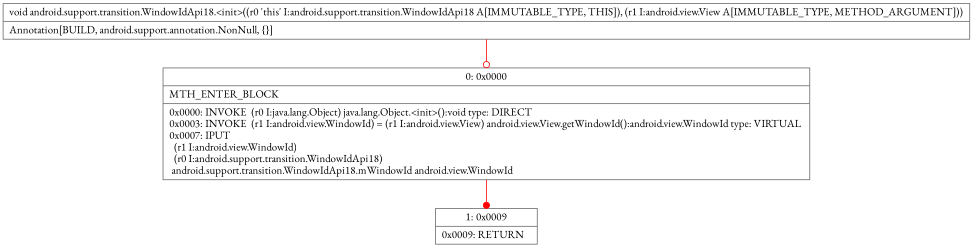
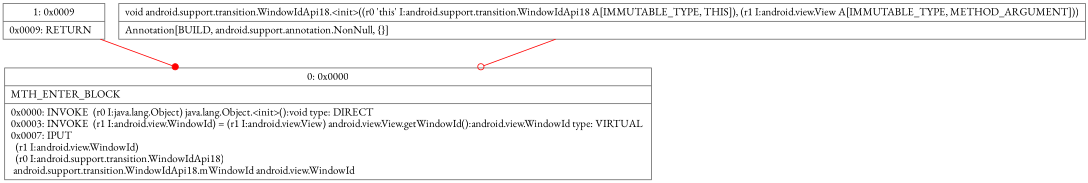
(486, 191) -> (136, 52)
